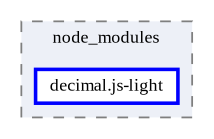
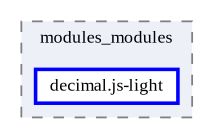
(107, 38) -> (107, 38)
